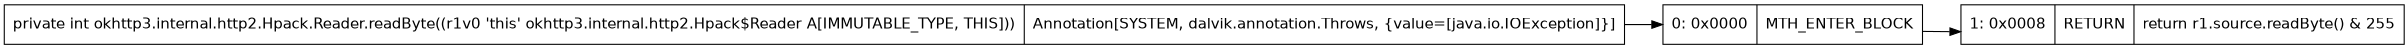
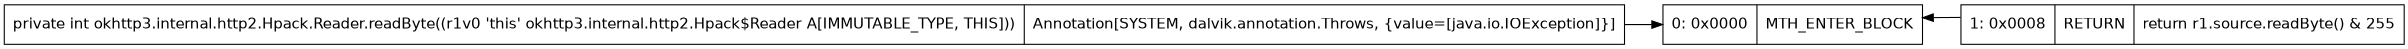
(1936, 32) -> (1947, 17)
